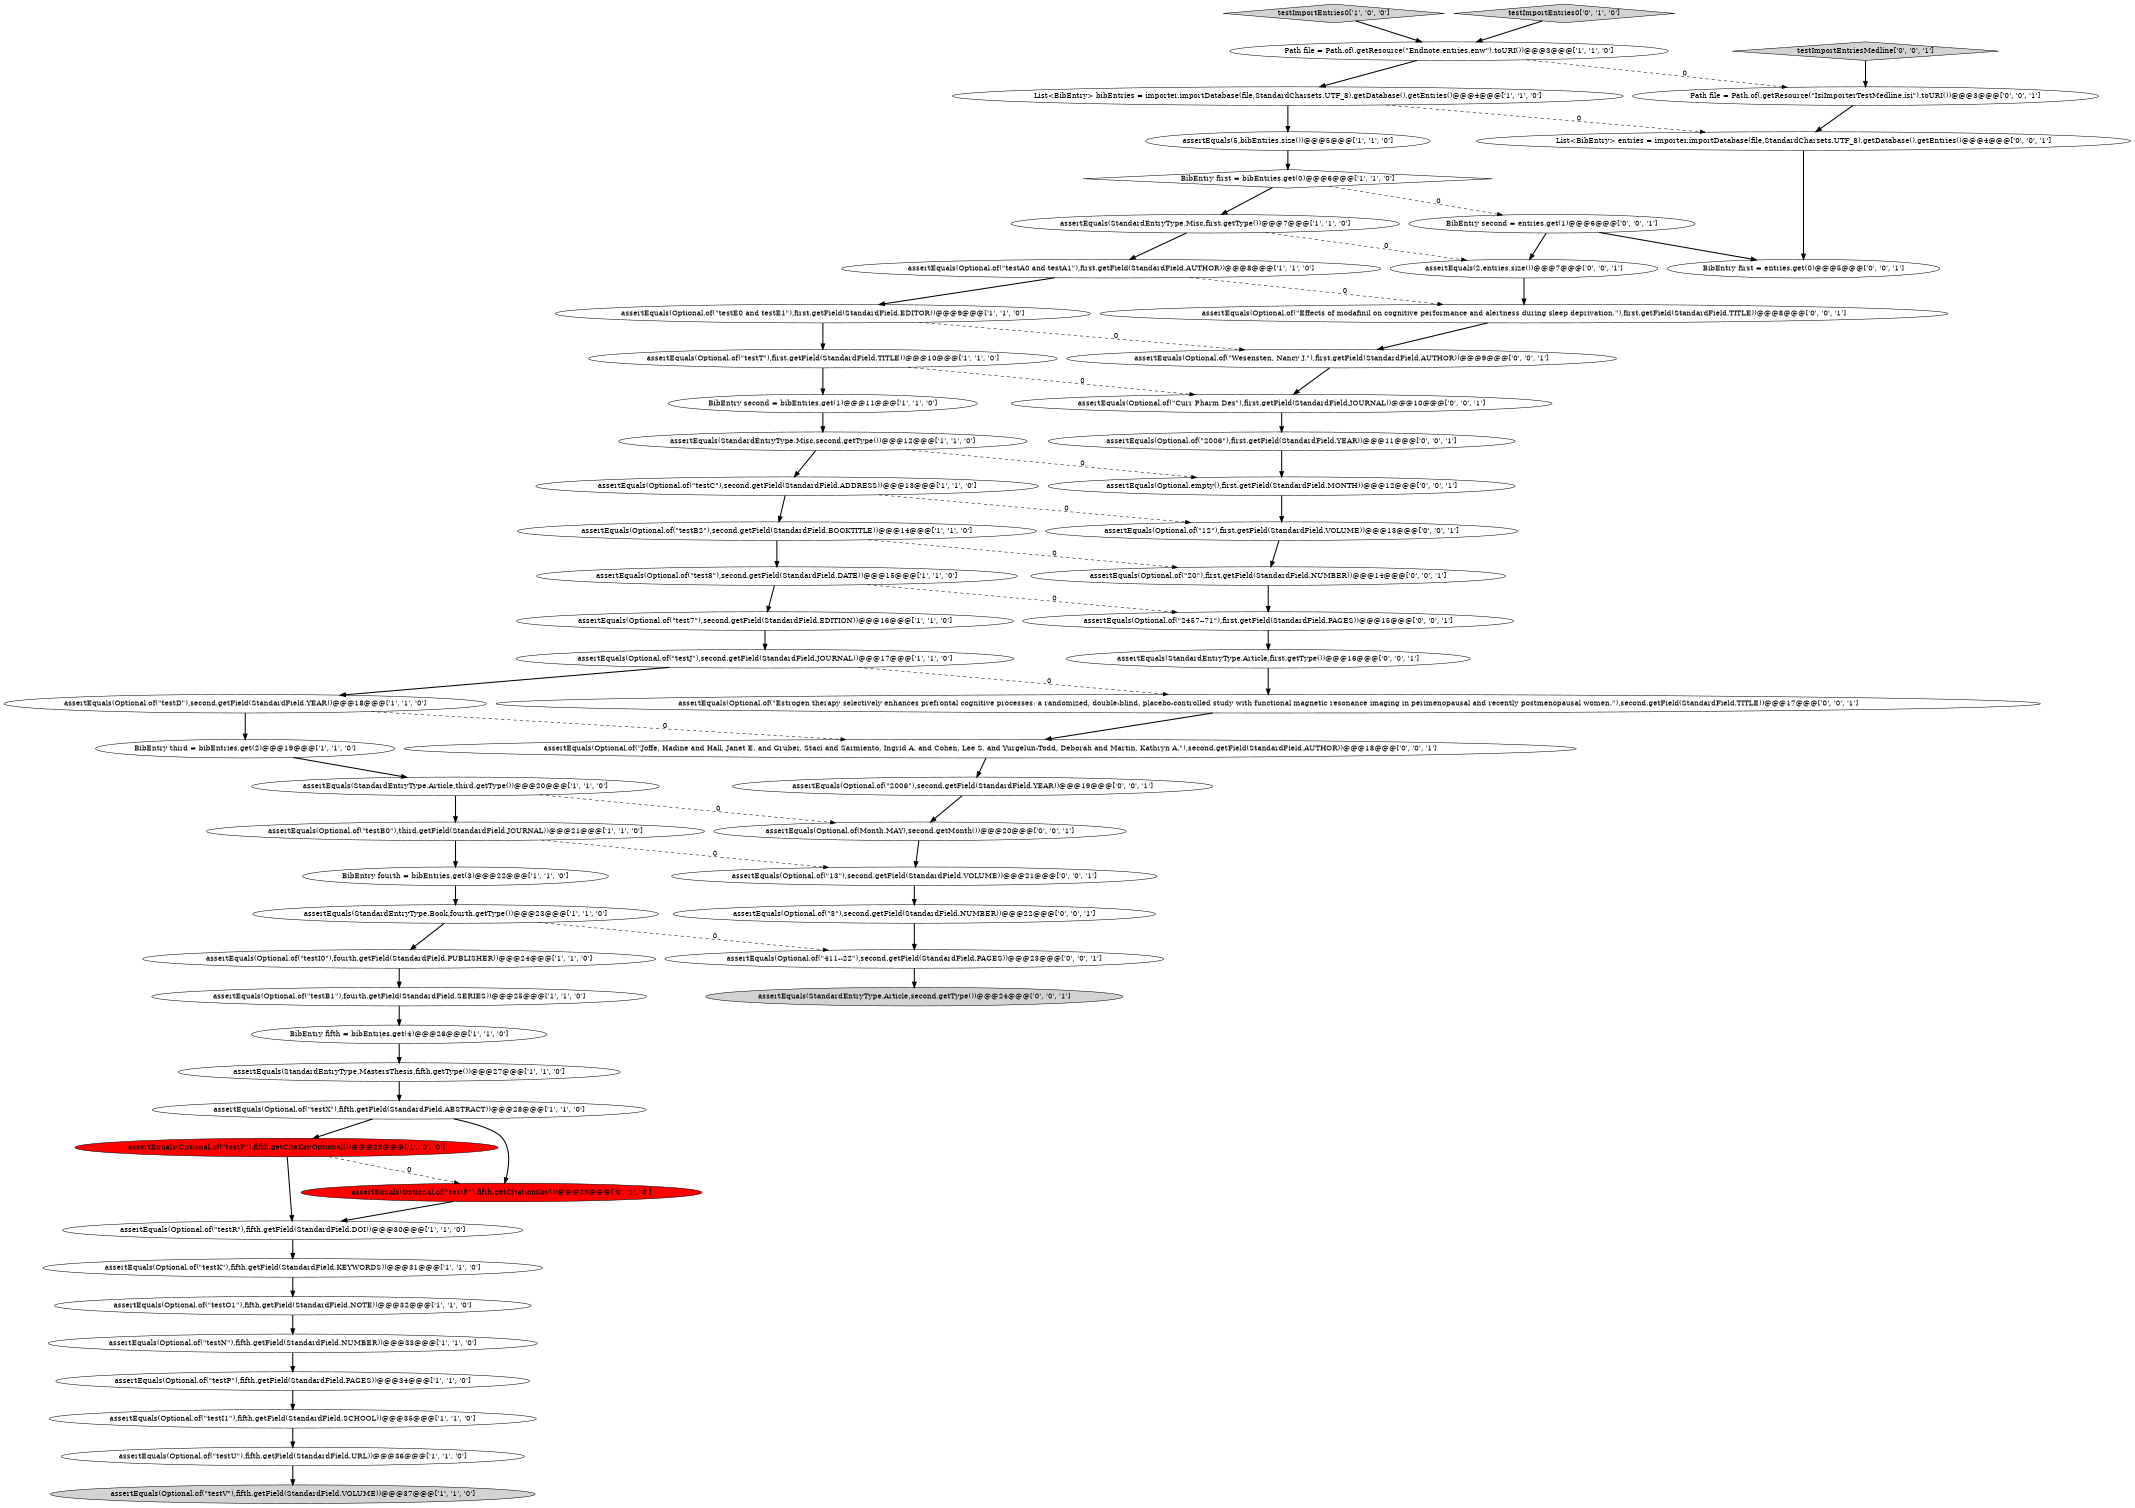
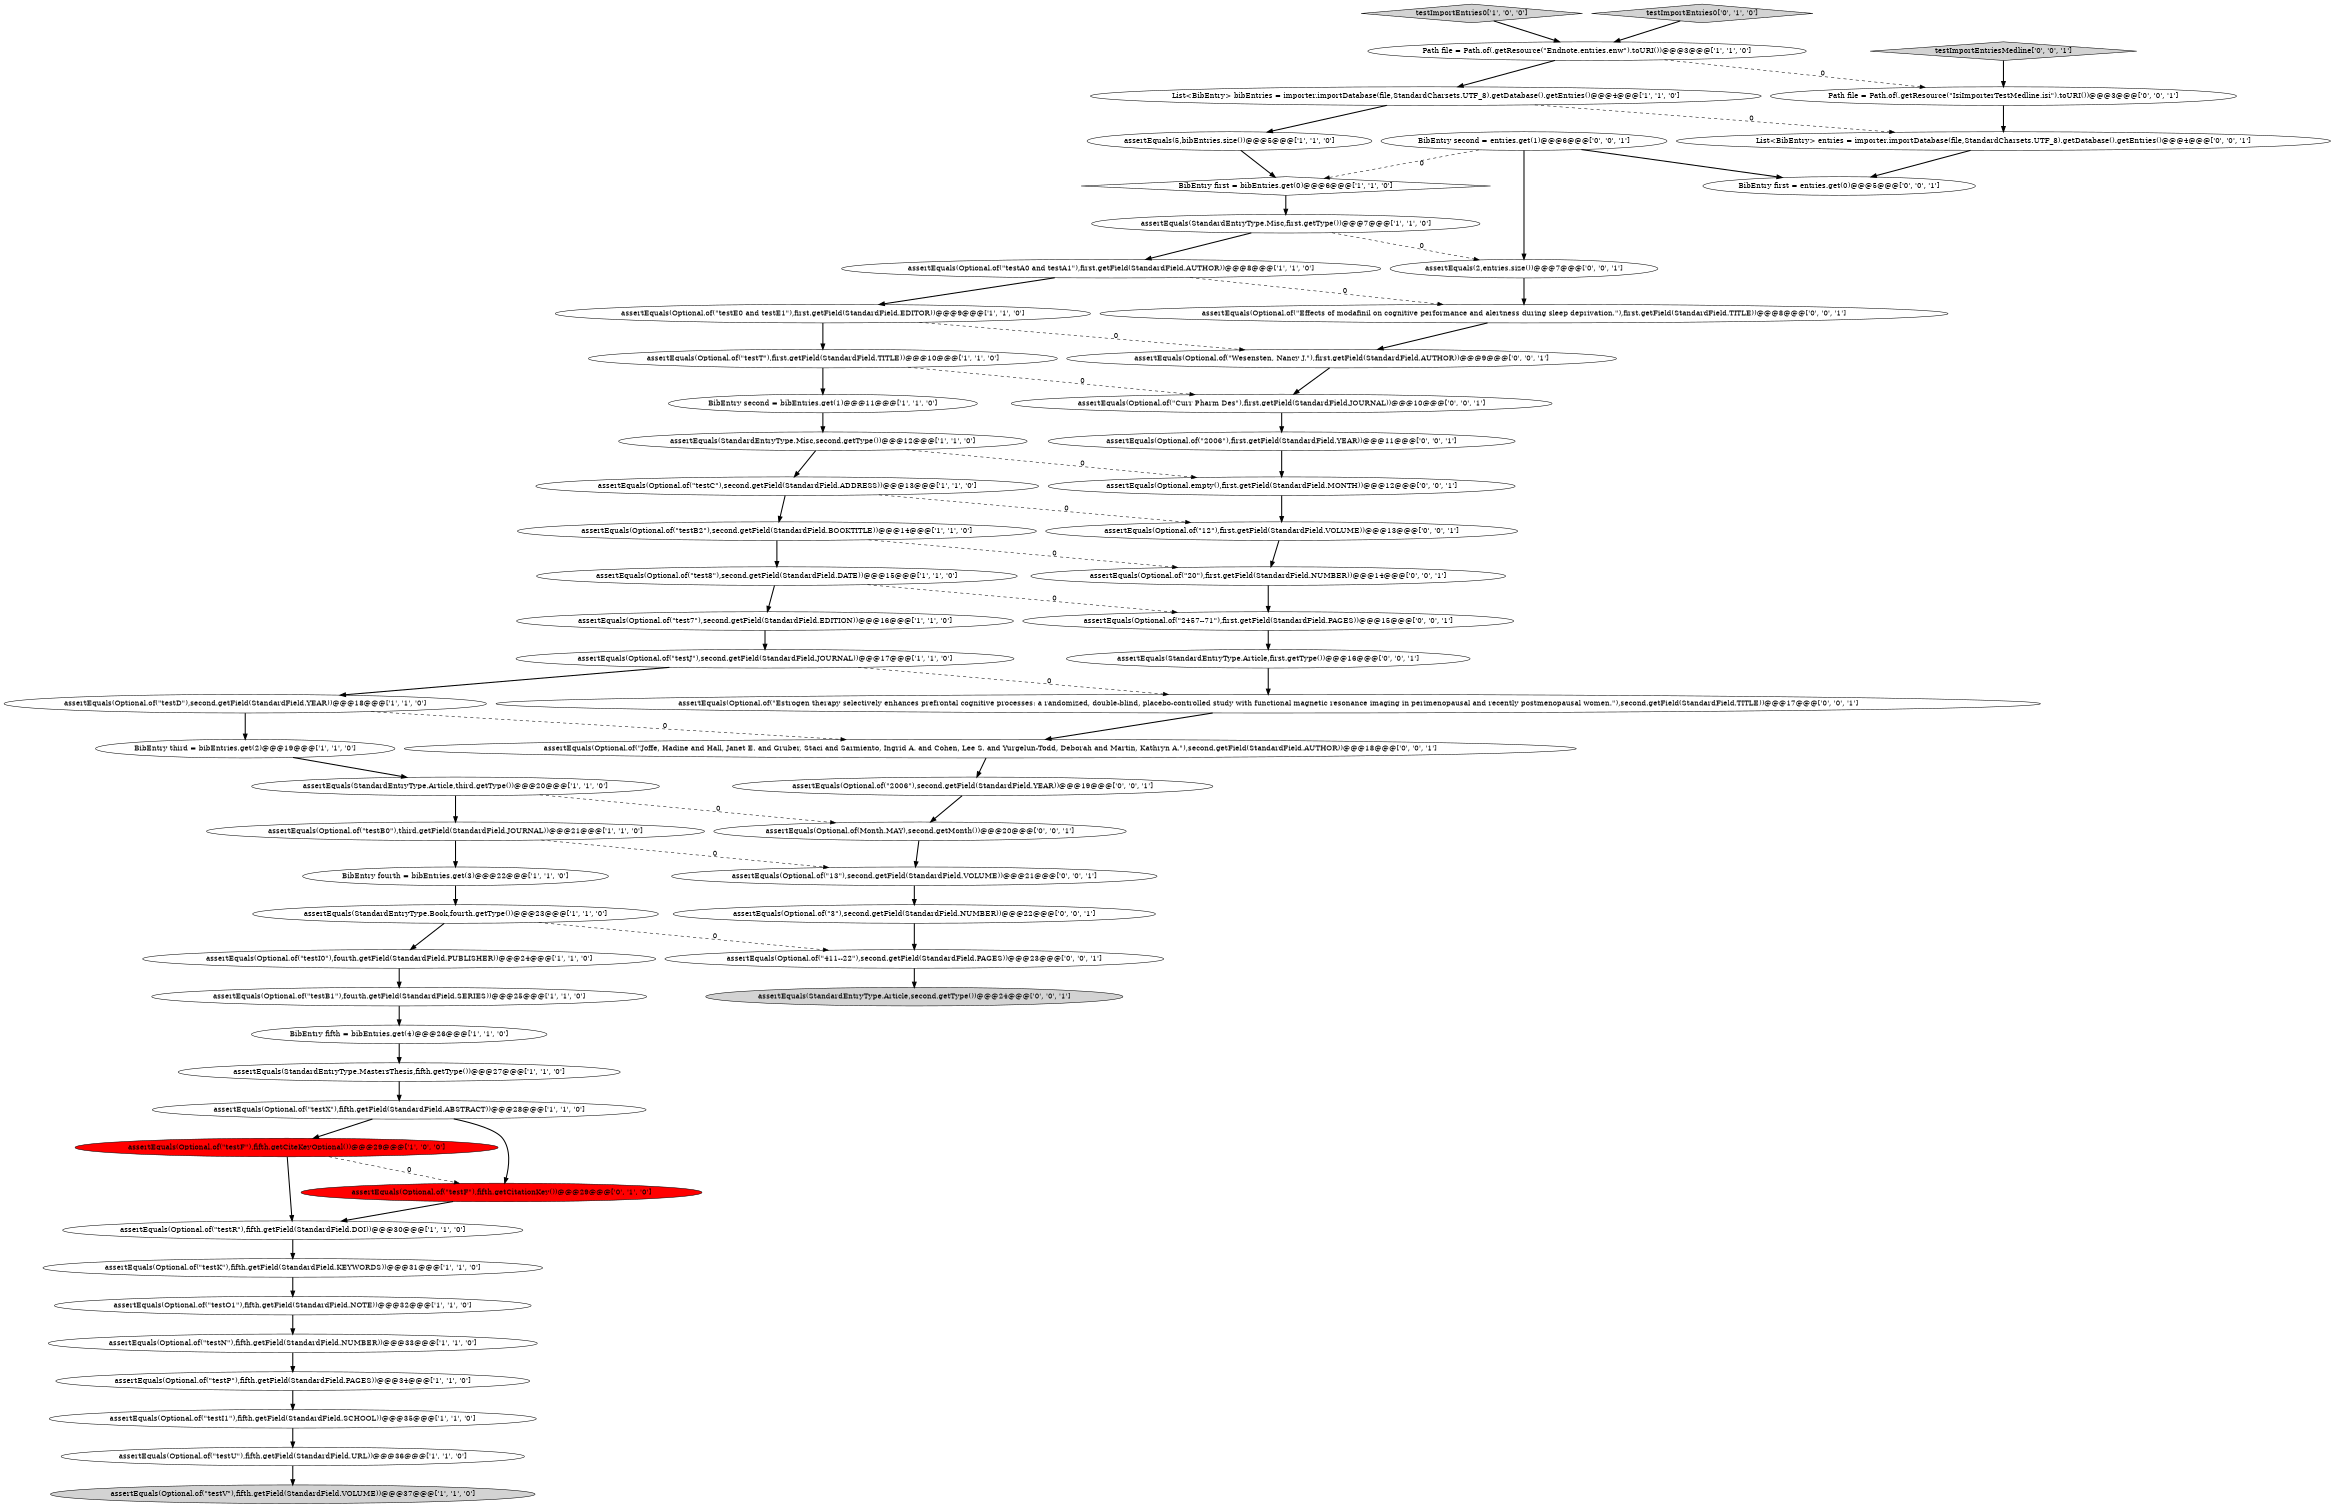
(1413, 200) -> (1404, 164)
